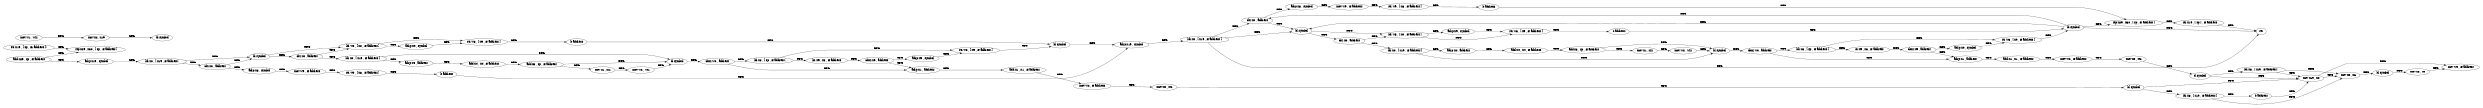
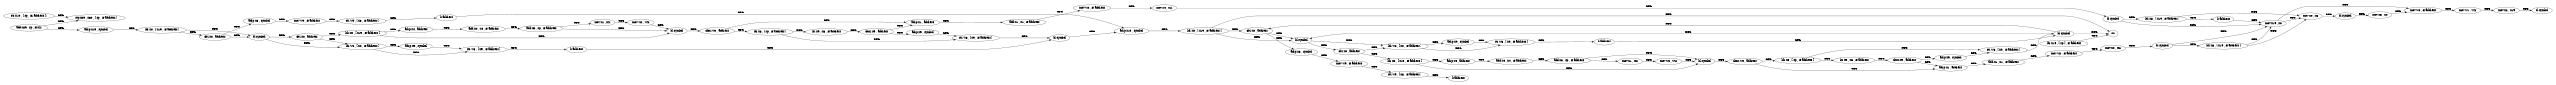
none -> (2447, 10)
(2134, 23) -> none
(29, 60) -> (29, 28)
